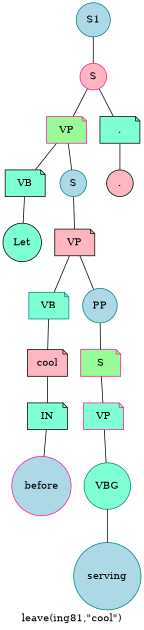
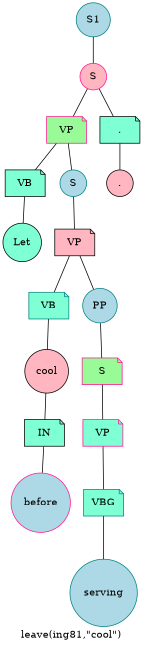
(47, 363) -> (47, 371)
(107, 486) -> (104, 503)
